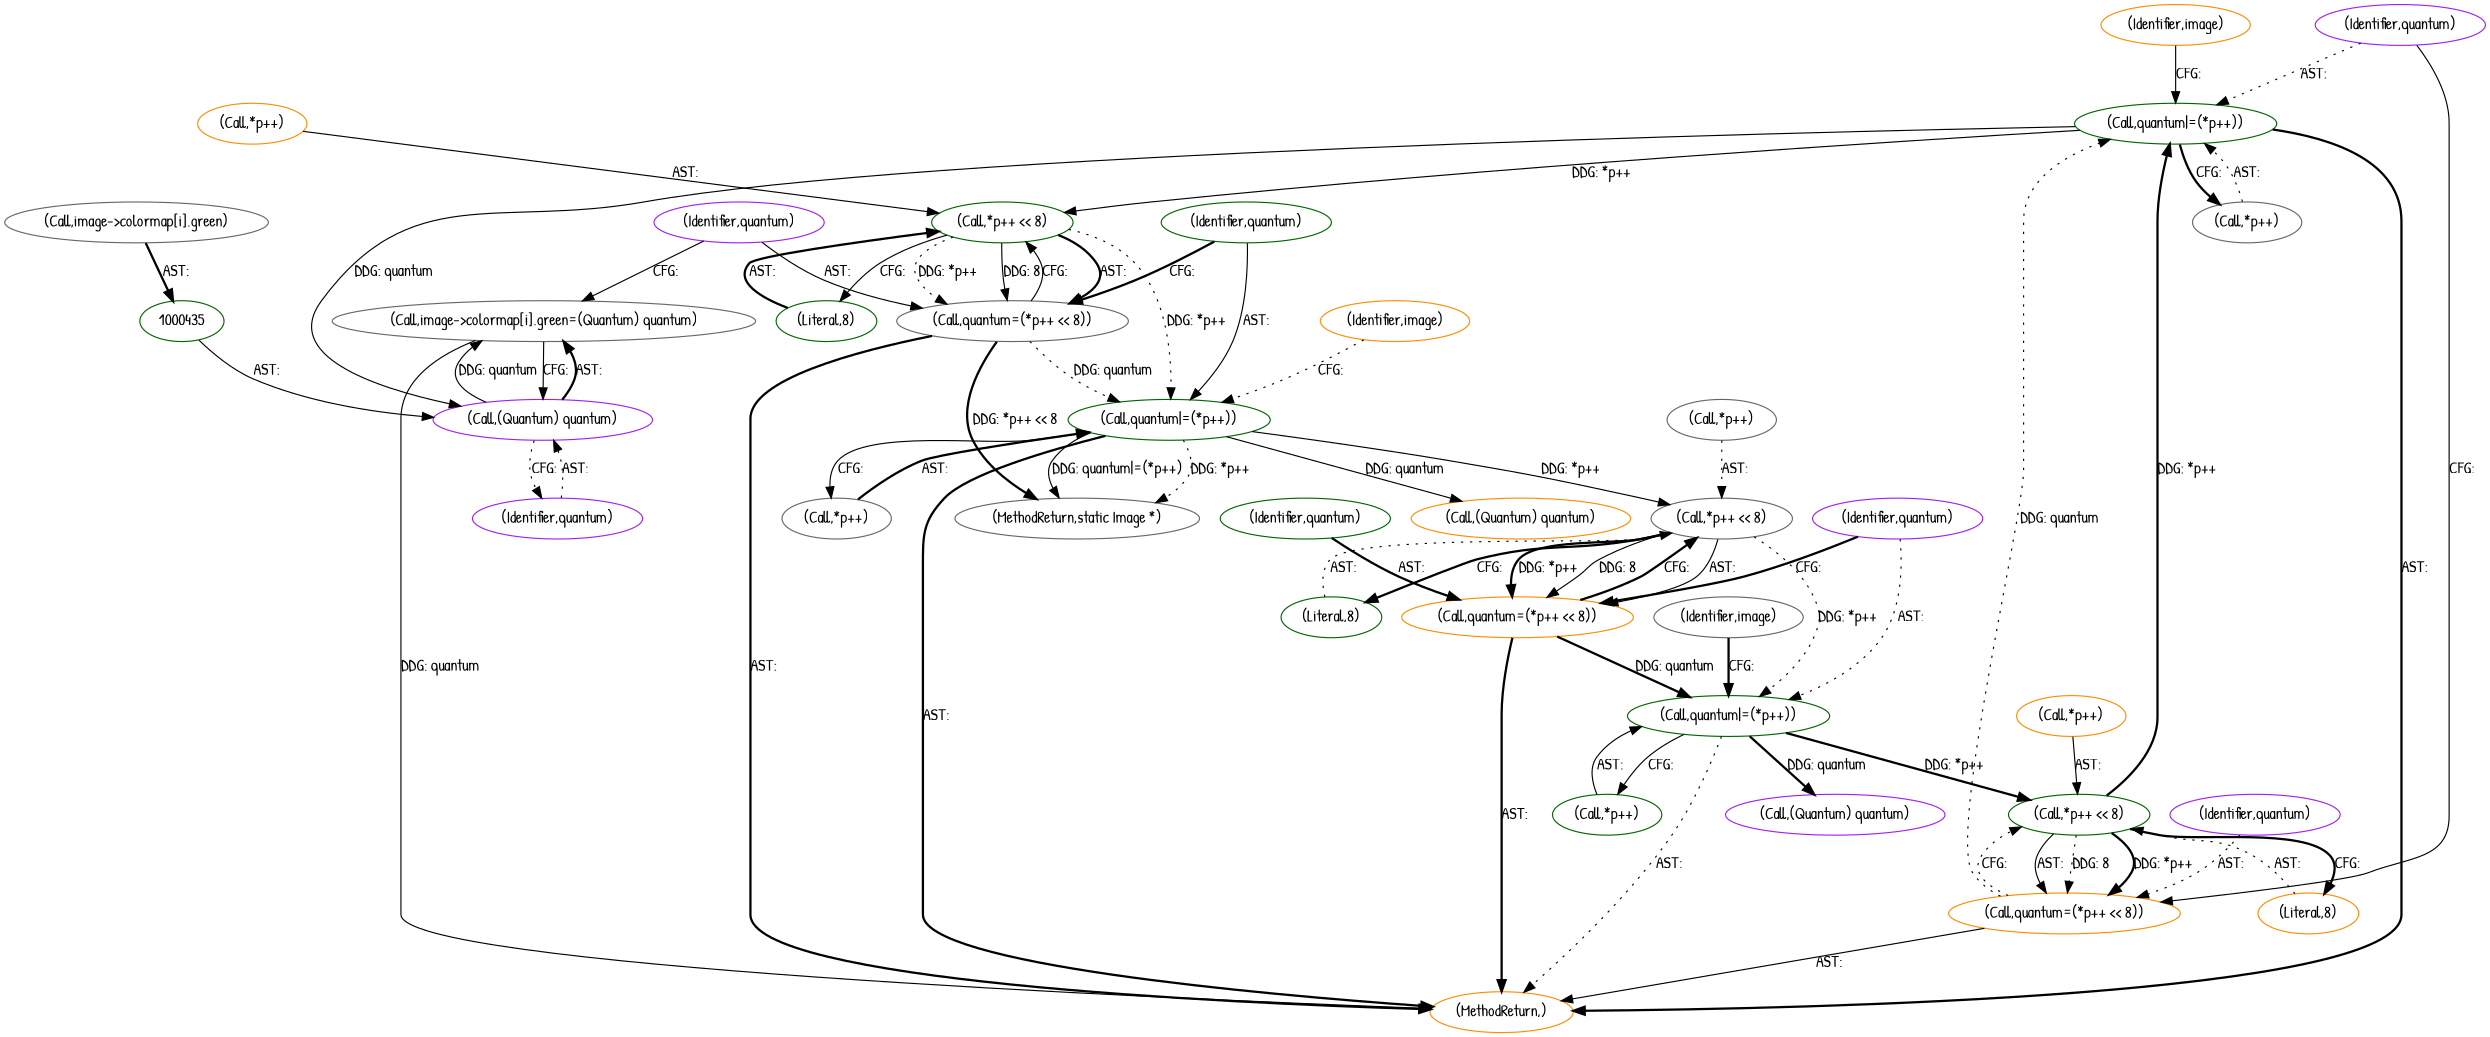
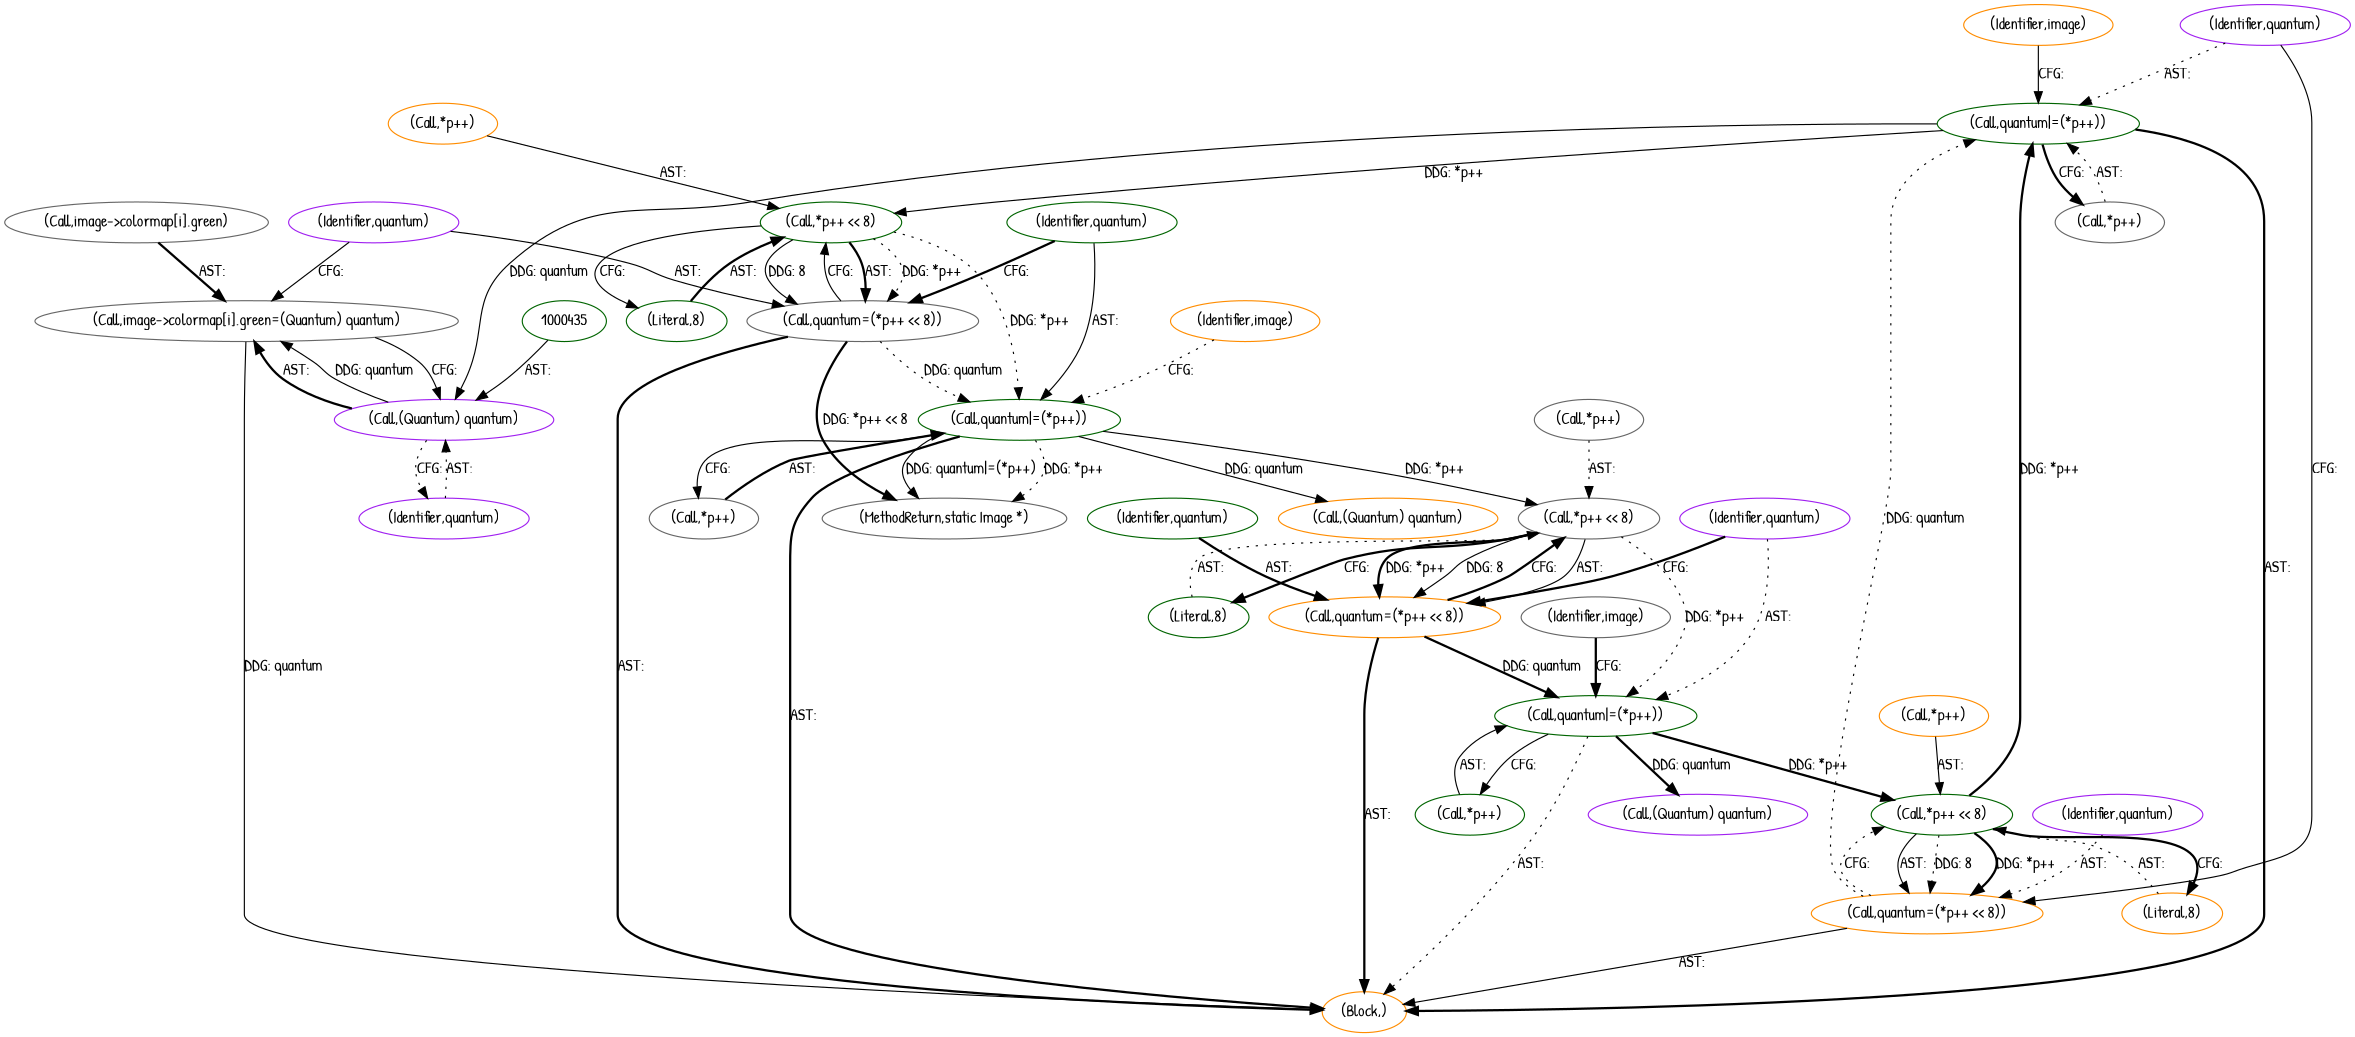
(157, 267) -> (187, 268)
(1502, 1012) -> (1364, 1012)
